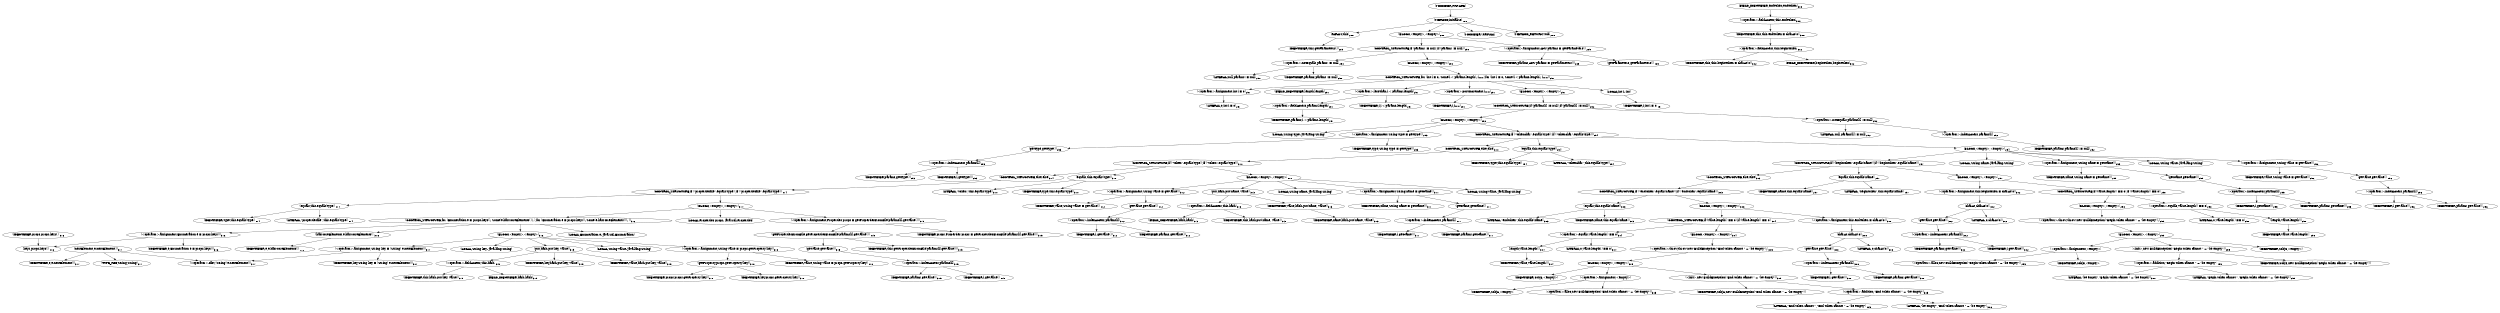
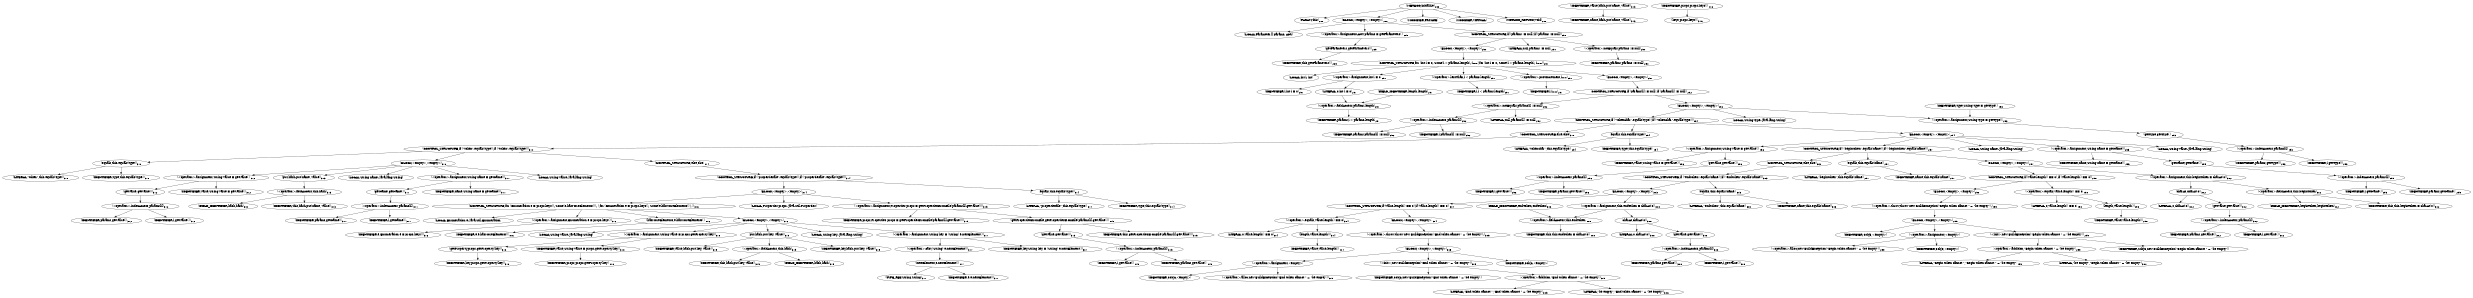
(1450, 12) -> (1423, 12)
none -> (1269, 35)
(1330, 41) -> (1331, 56)
(1770, 41) -> (2240, 185)
(1539, 63) -> none
(1276, 70) -> (1525, 41)
(1346, 99) -> (1344, 98)
(1630, 99) -> (1322, 85)
none -> (1445, 135)
(1388, 141) -> (1970, 112)
(1265, 199) -> none
none -> (1591, 213)
(102, 242) -> none
(158, 256) -> (940, 255)
(704, 270) -> (580, 255)
